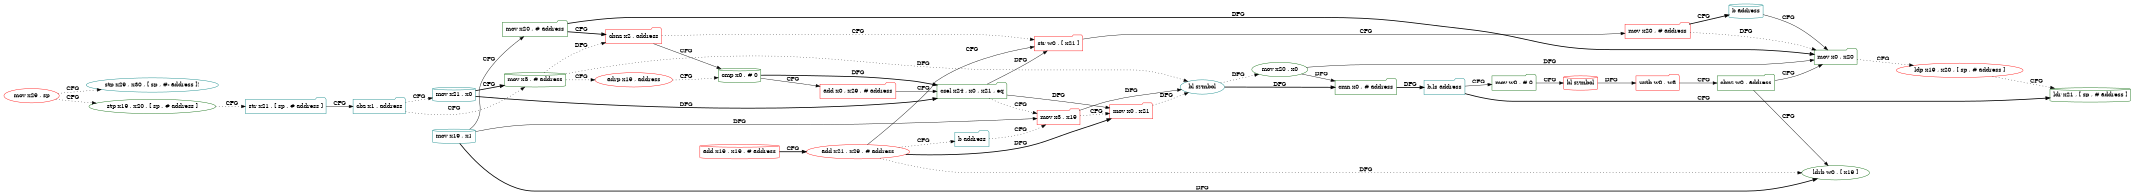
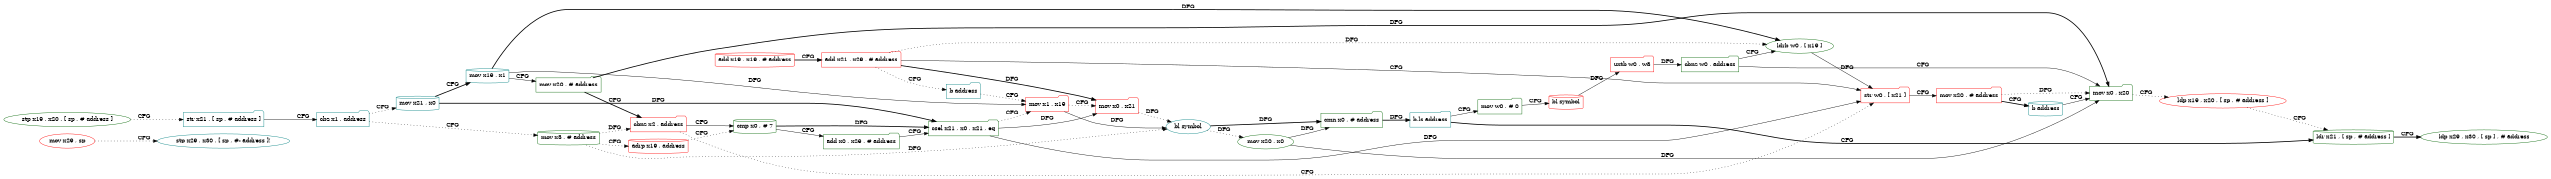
none -> (1842, 70)
(740, 75) -> (755, 126)
(634, 80) -> (658, 146)
(1704, 80) -> (1667, 62)
(488, 88) -> (451, 90)
(858, 91) -> (861, 142)
(972, 91) -> (963, 129)
(74, 101) -> none
(1059, 118) -> (1047, 104)
none -> (2484, 137)
(858, 152) -> (861, 60)
